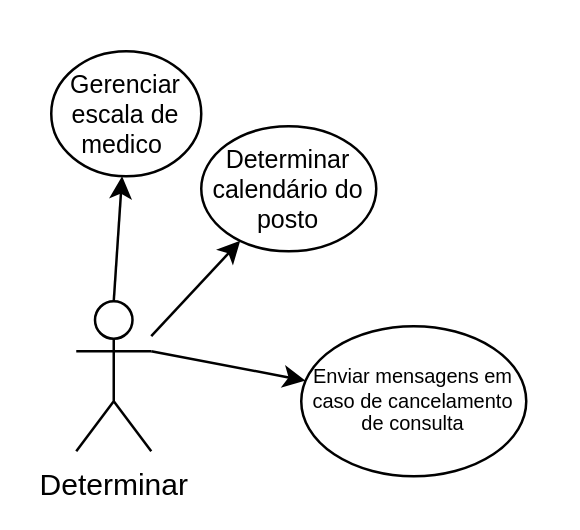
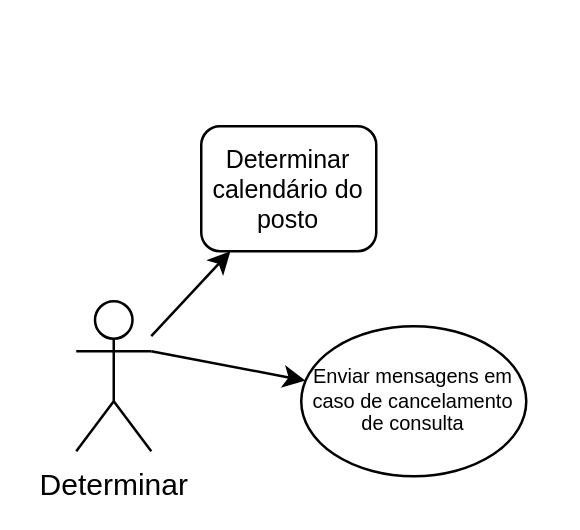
(126, 114) -> none
(289, 189) -> (289, 189)
(117, 247) -> none
